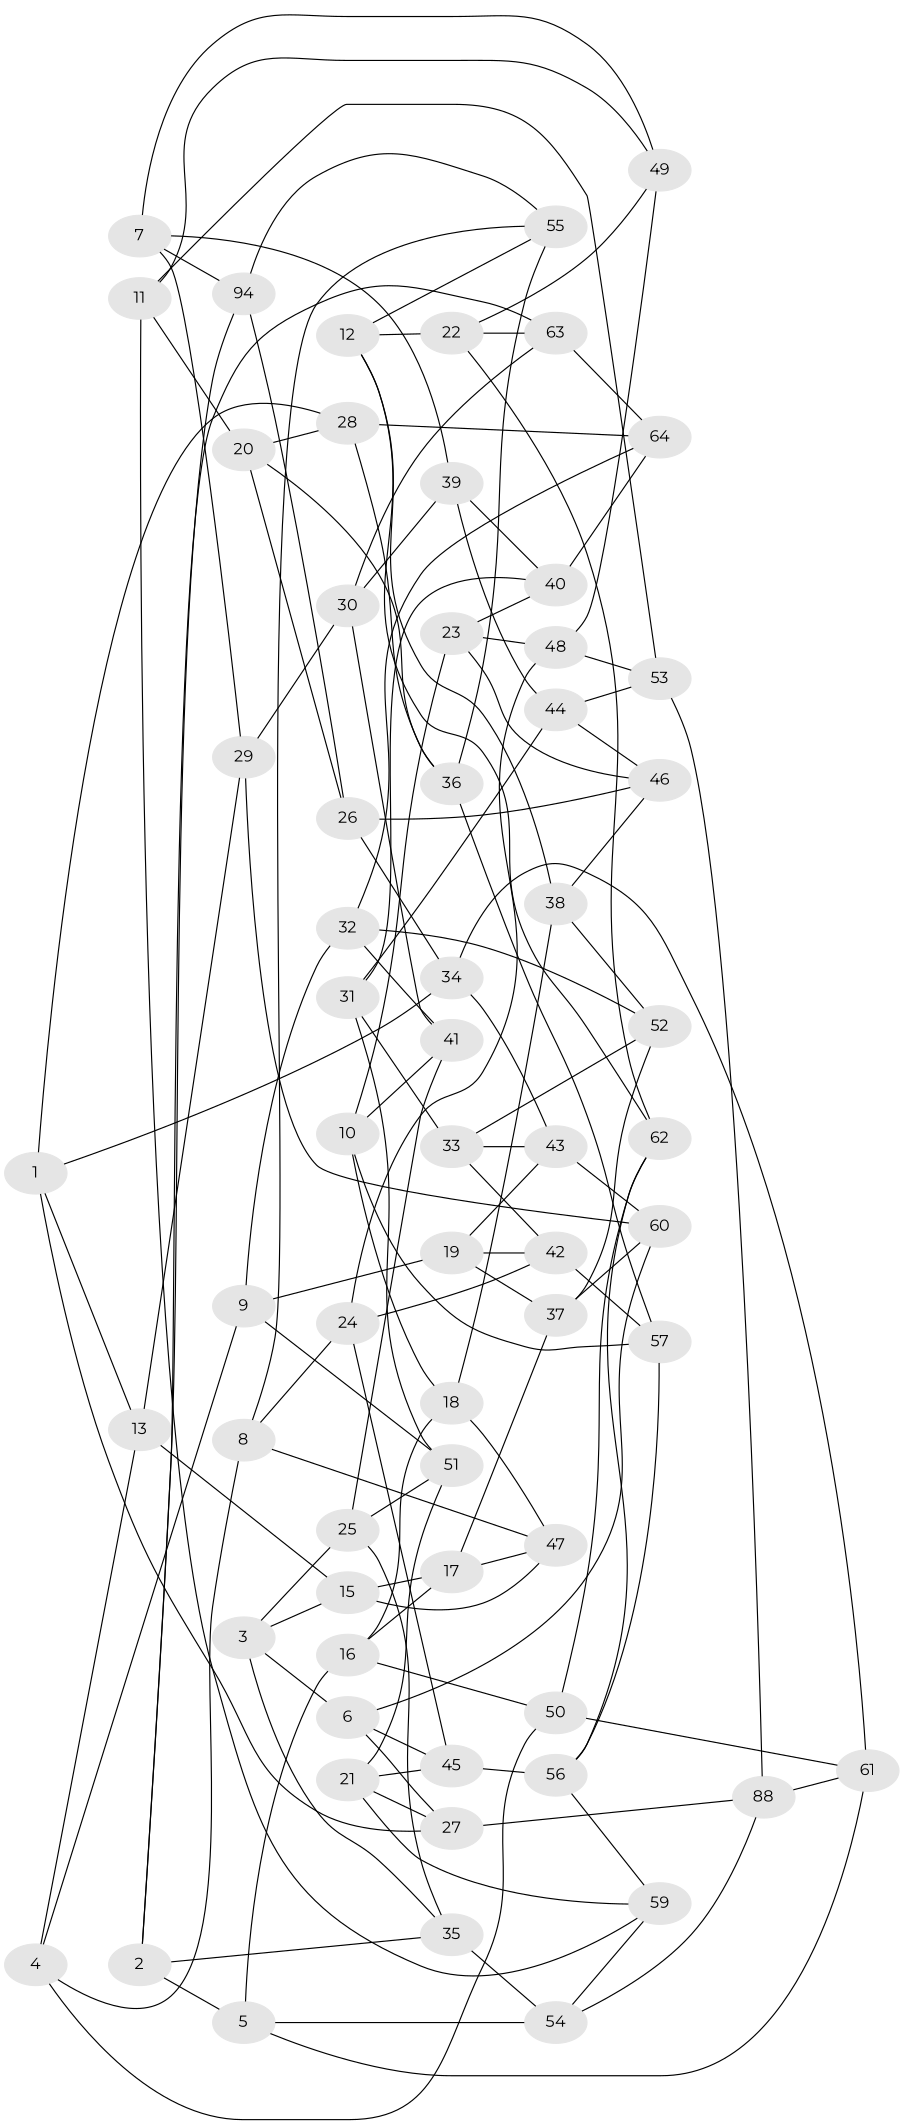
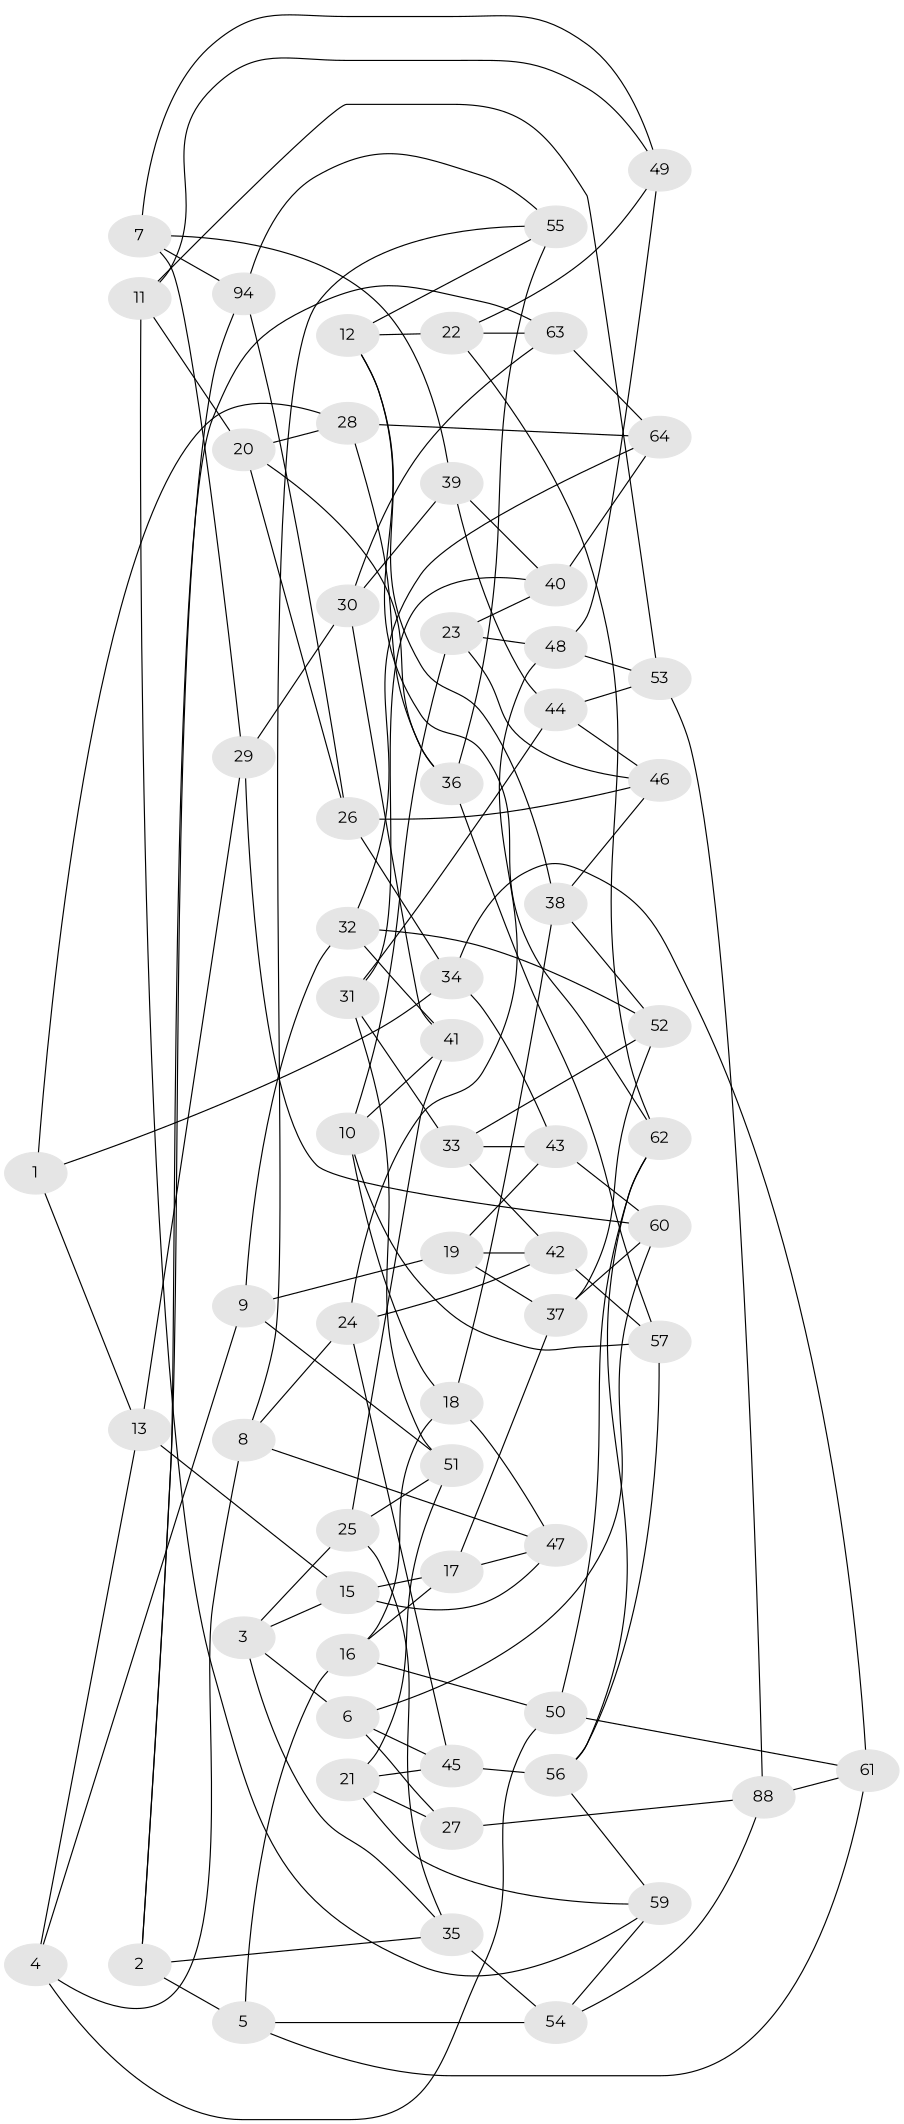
(148, 1555) -> none
